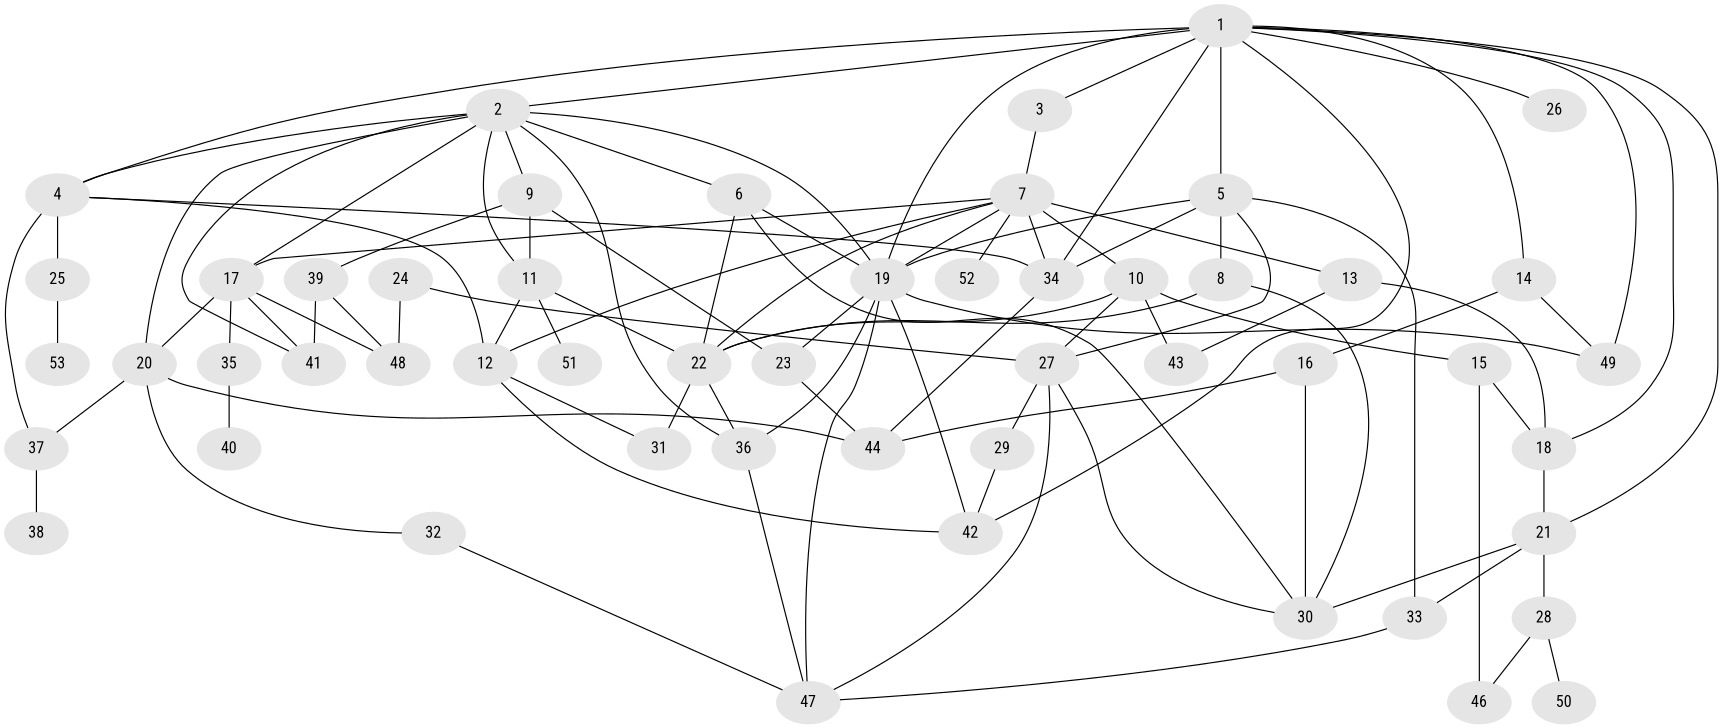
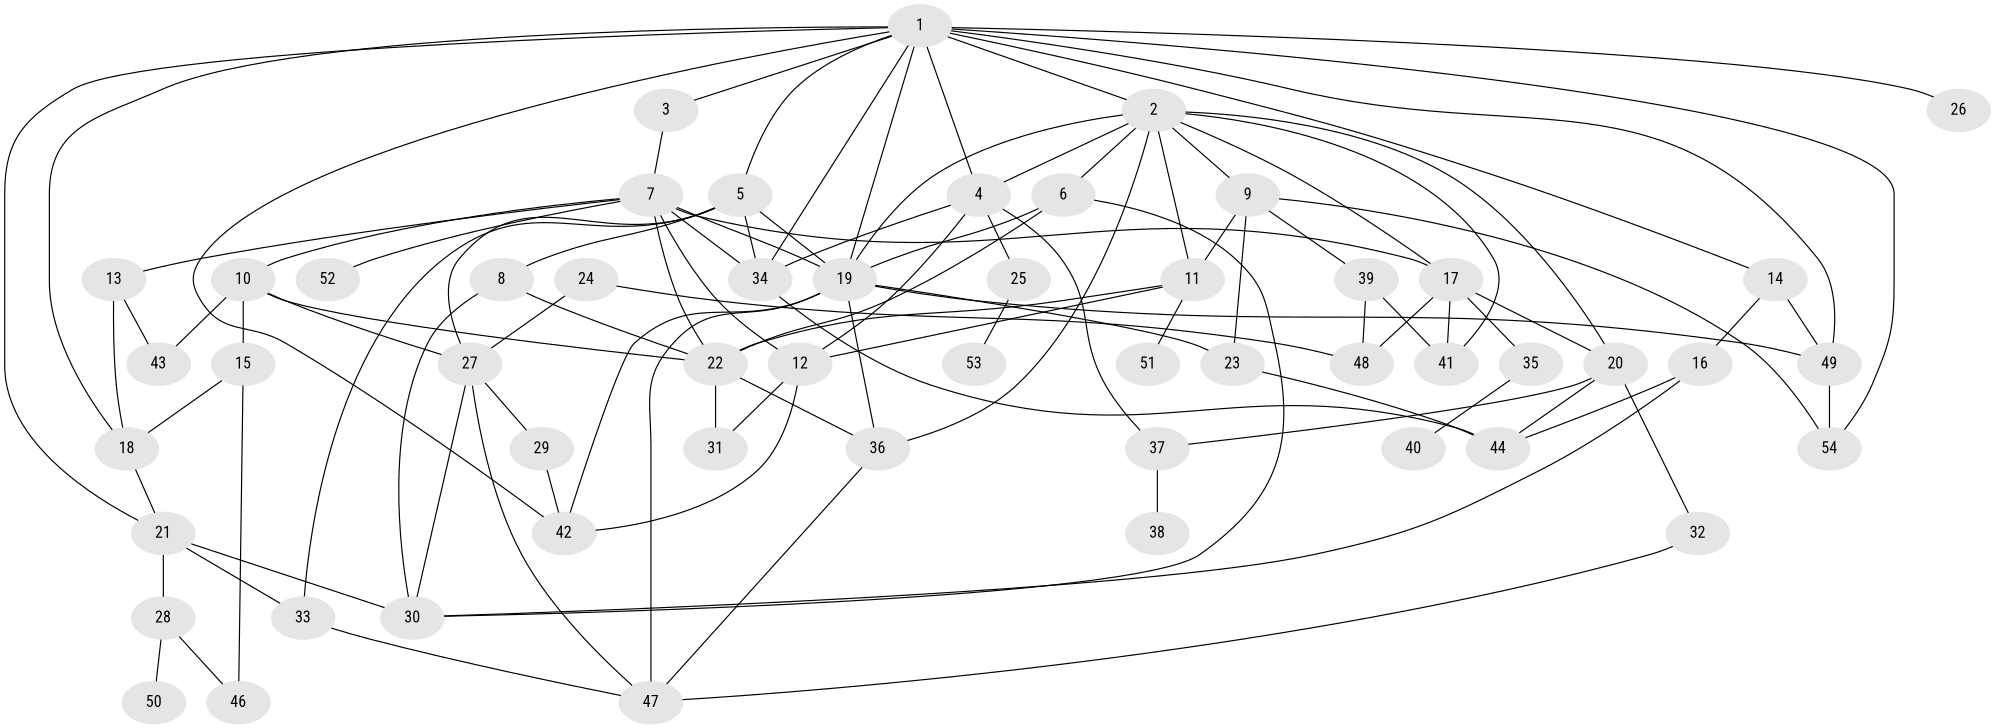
none -> (1829, 449)
